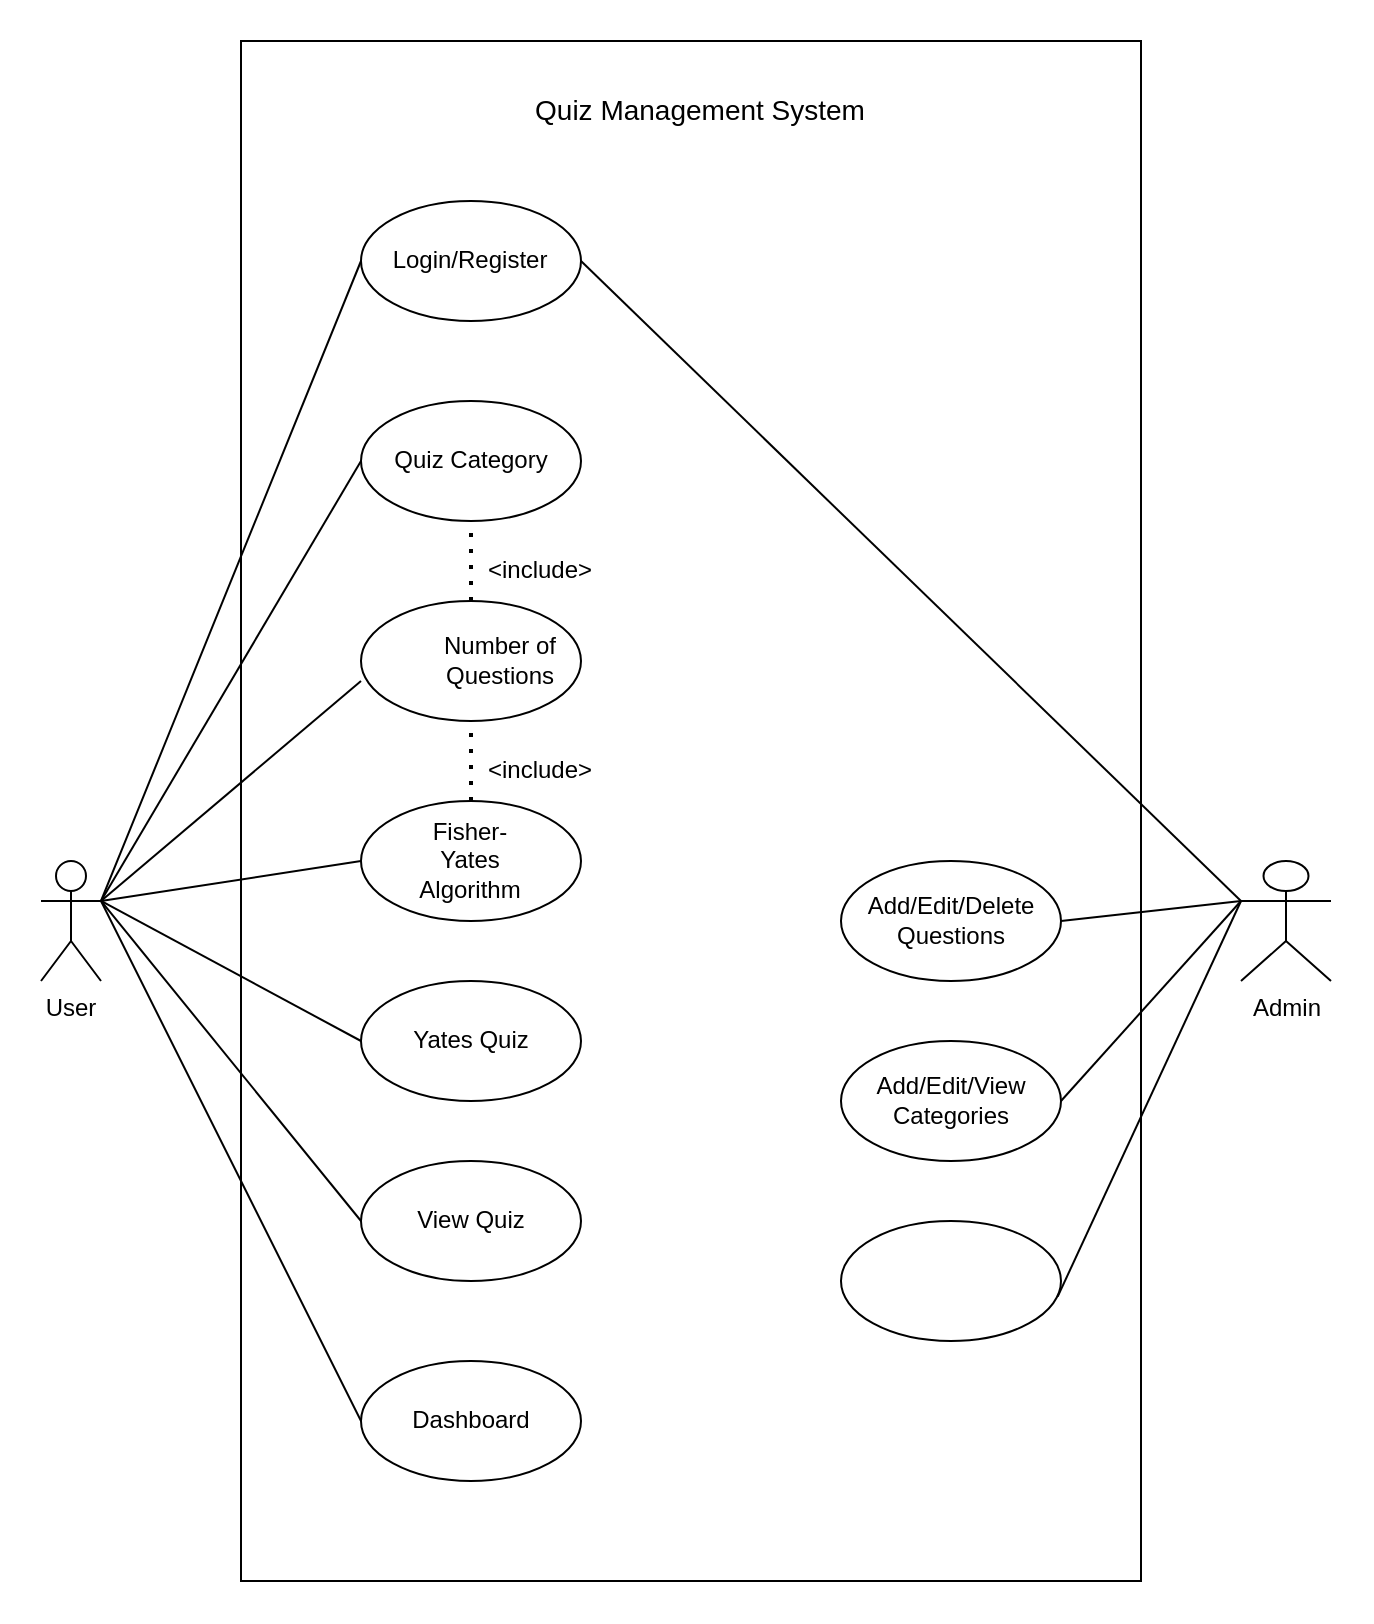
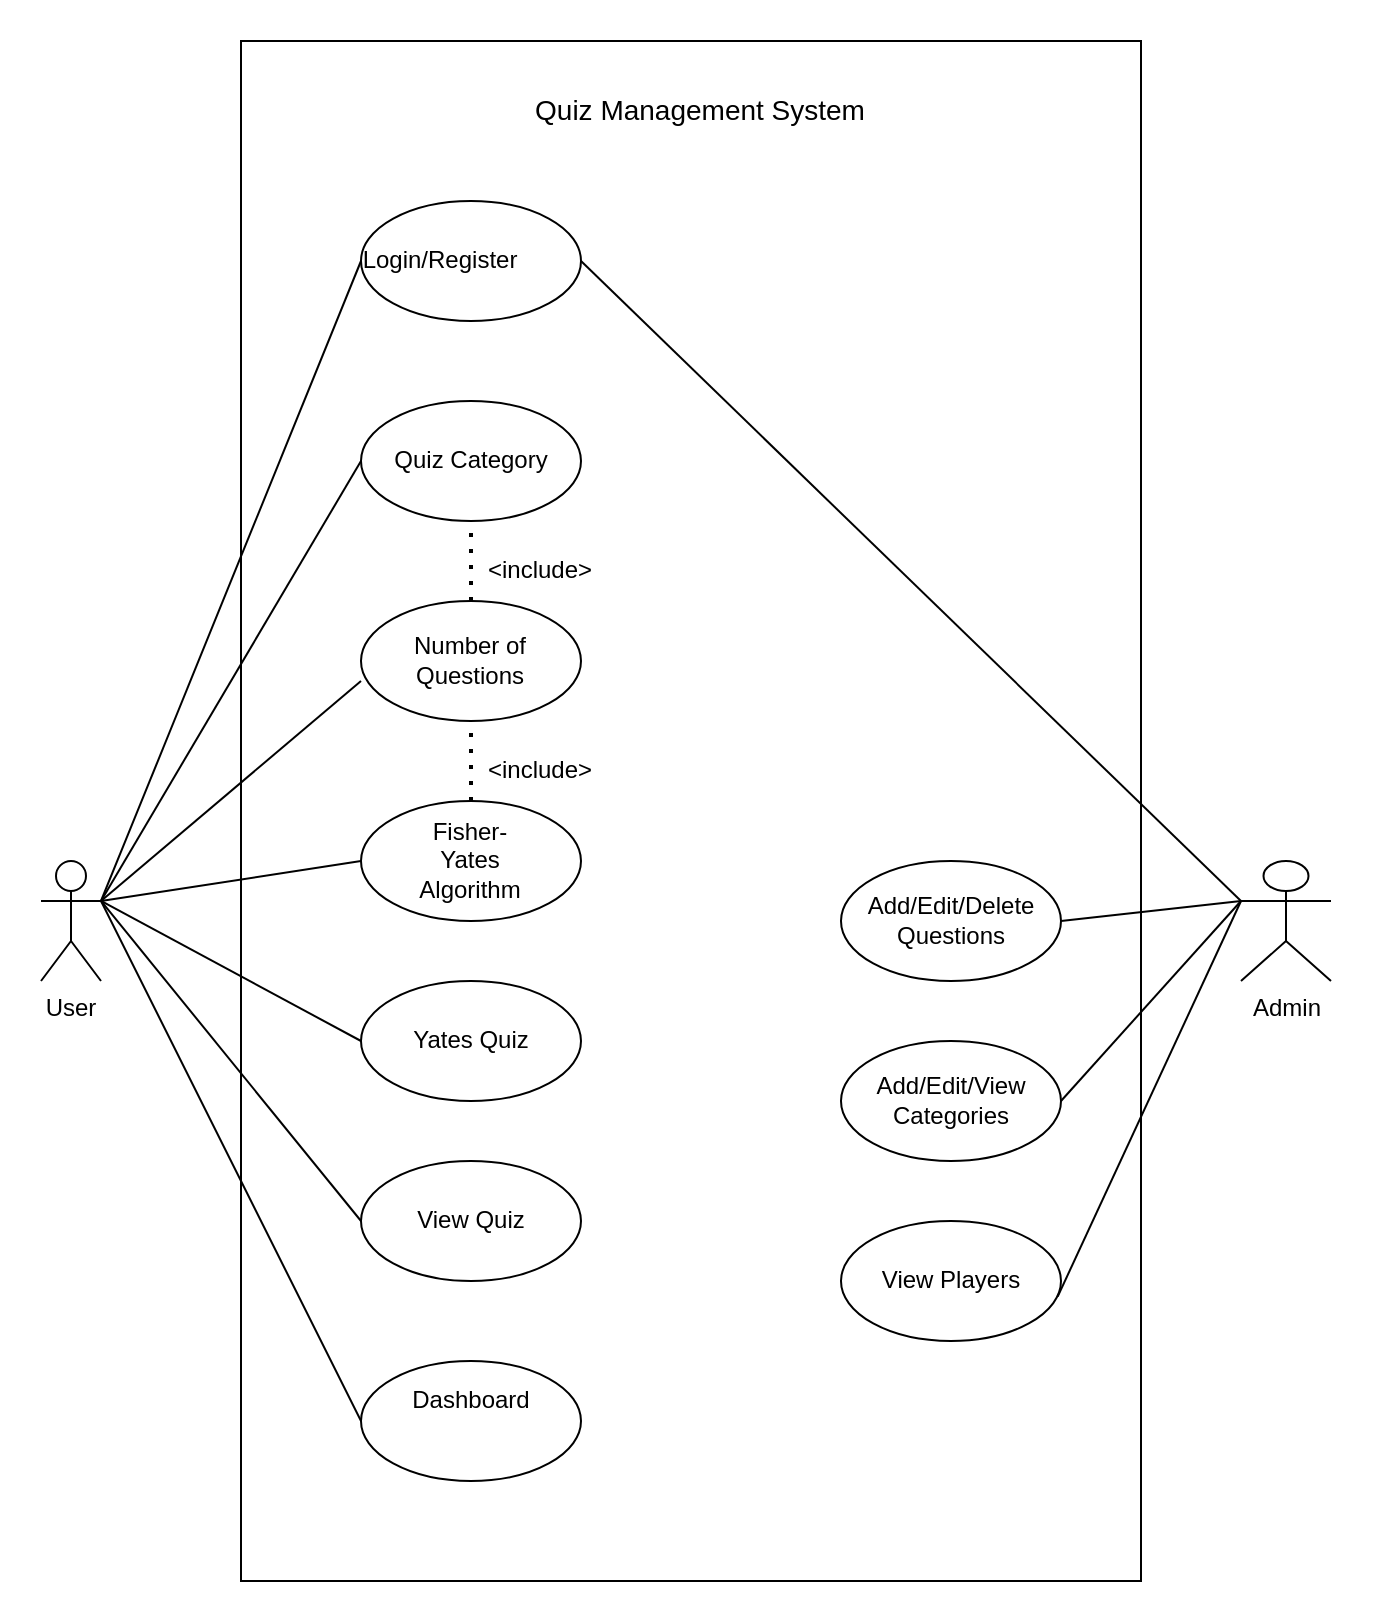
(471, 261) -> (441, 261)
(501, 661) -> (471, 661)
none -> (951, 1281)
(471, 1421) -> (471, 1401)
